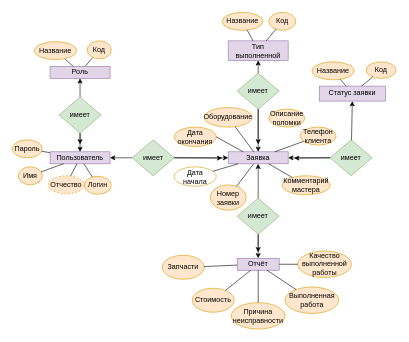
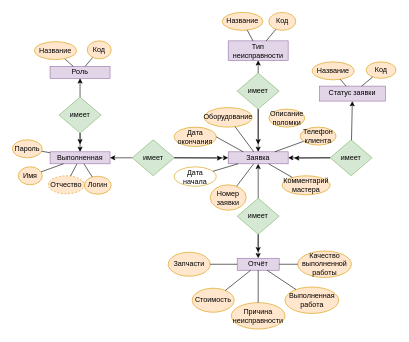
(258, 51) -> (258, 51)
(80, 158) -> (80, 158)
(183, 267) -> (189, 264)
